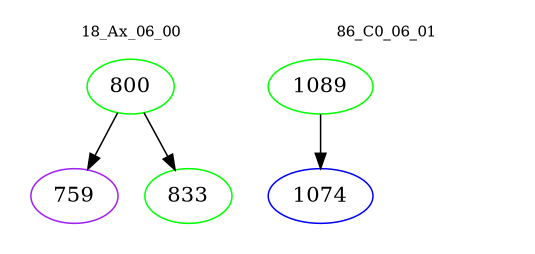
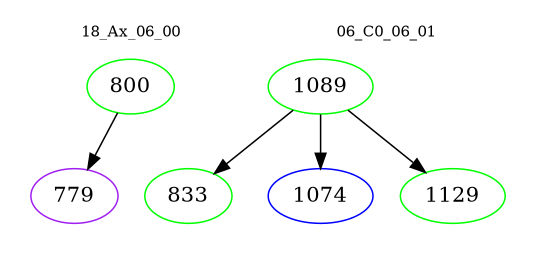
(387, 33) -> (387, 33)
(156, 134) -> (266, 132)
(74, 196) -> (74, 196)
none -> (453, 196)
